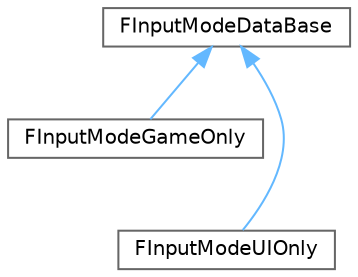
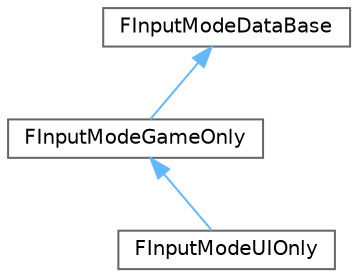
(283, 149) -> (188, 202)
